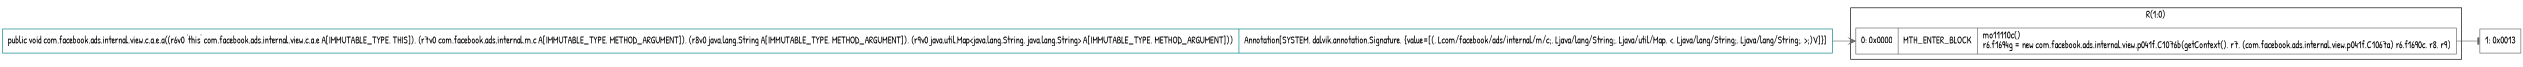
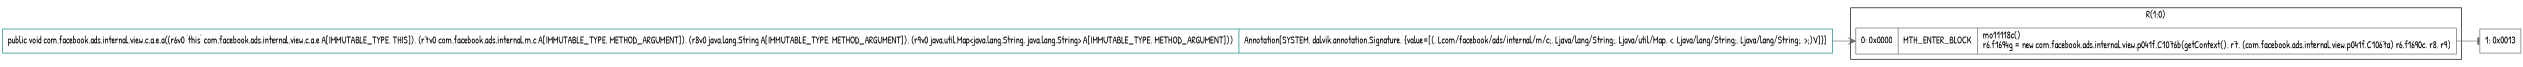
(2002, 36) -> (2002, 36)
